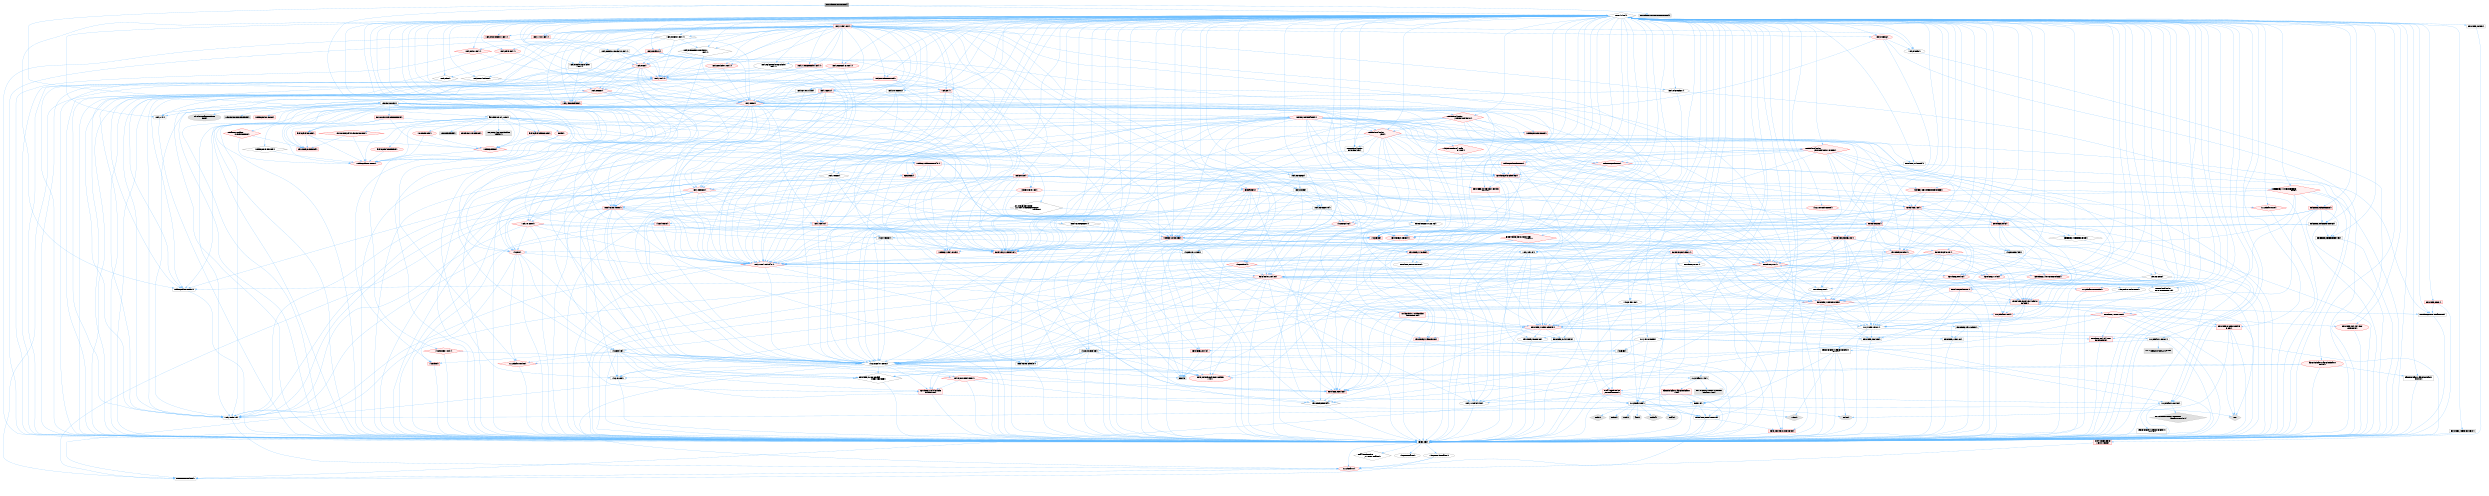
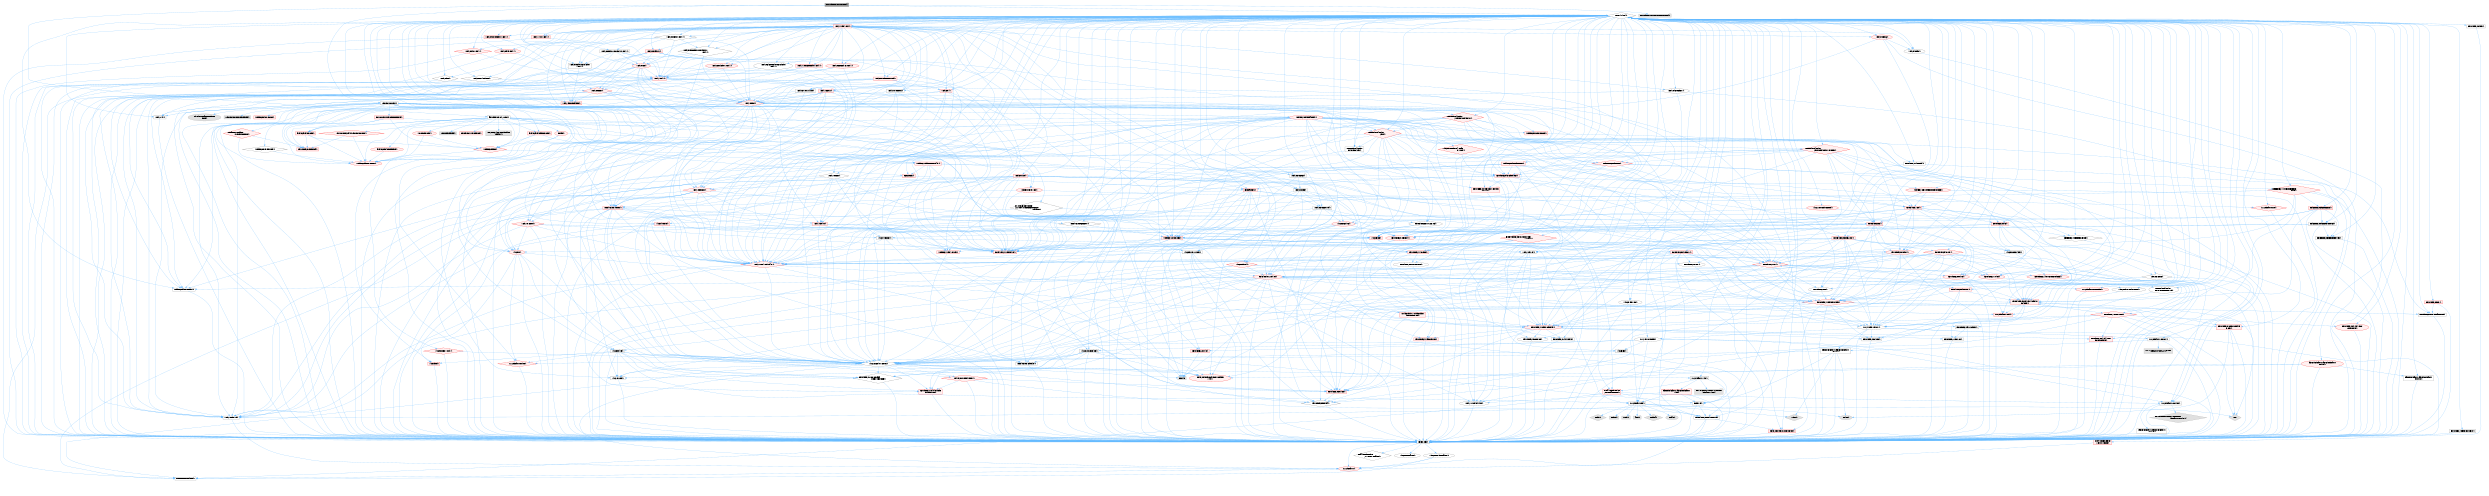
(1996, 284) -> (1937, 244)
